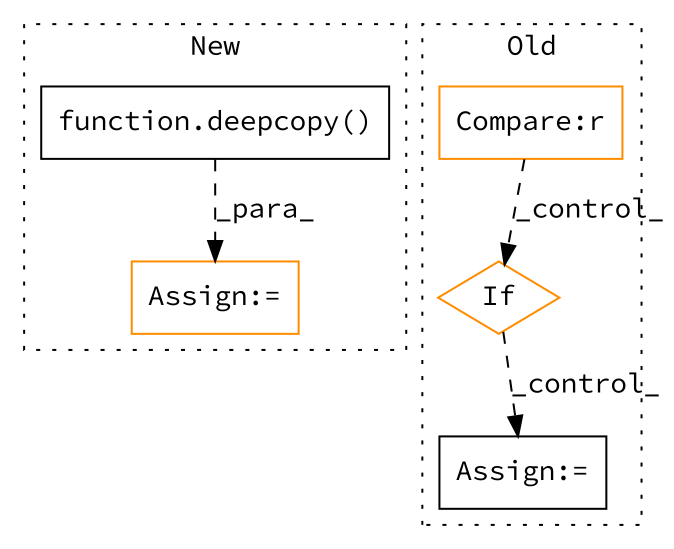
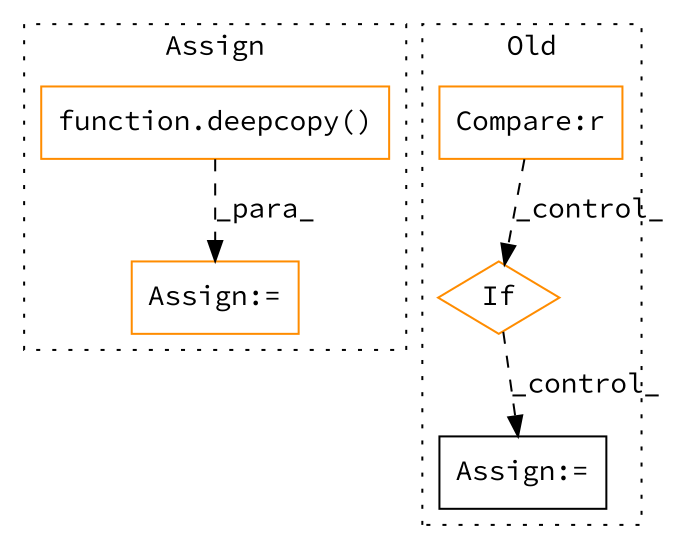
(215, 47) -> (215, 47)
(215, 123) -> (215, 123)
